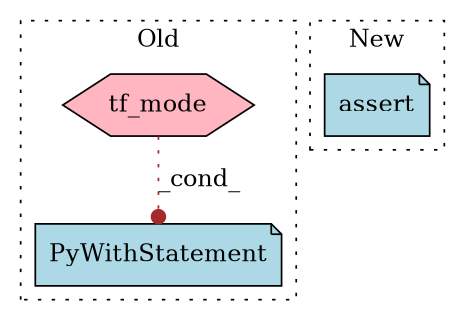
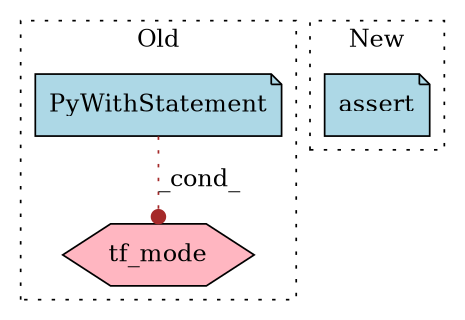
(158, 173) -> (158, 173)
